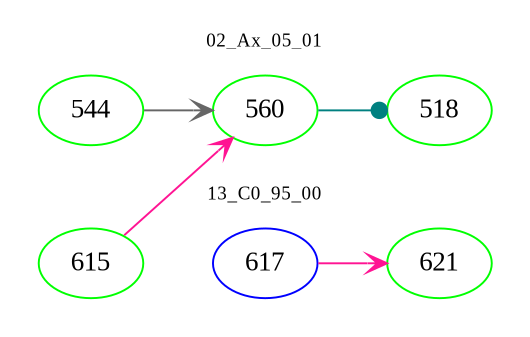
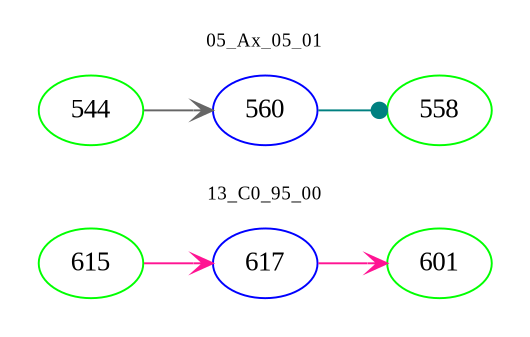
(265, 42) -> (265, 42)
(265, 110) -> (265, 110)
(439, 110) -> (439, 110)
(171, 193) -> (169, 263)
(439, 263) -> (439, 263)
